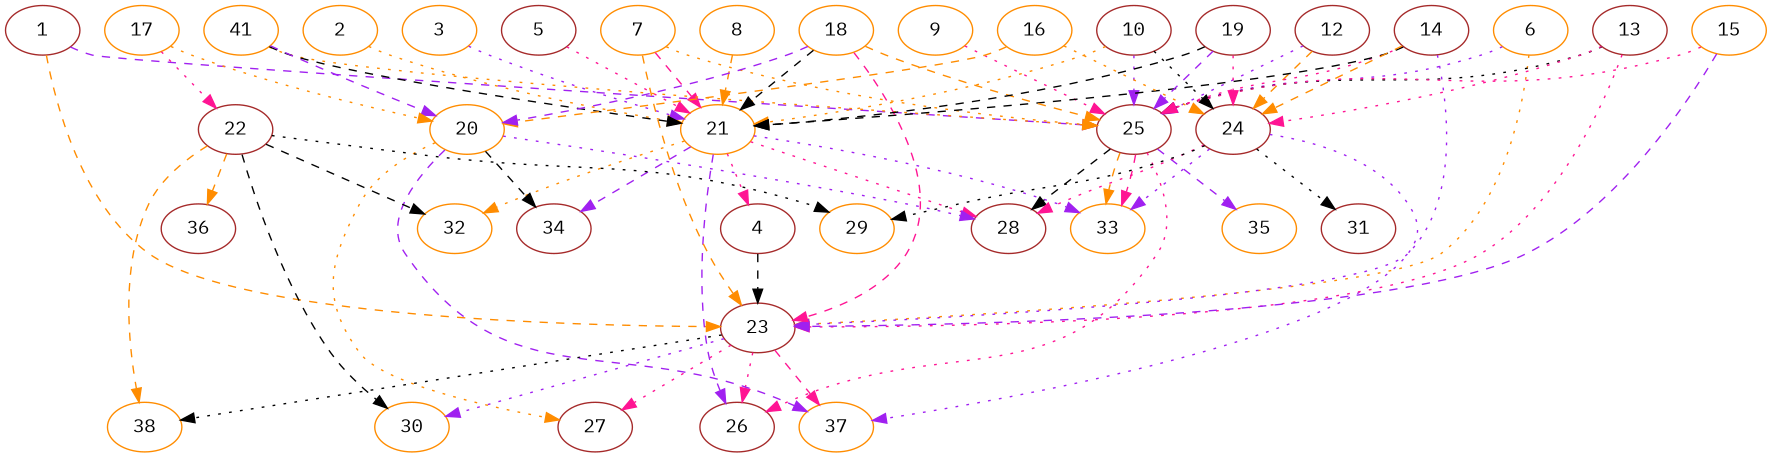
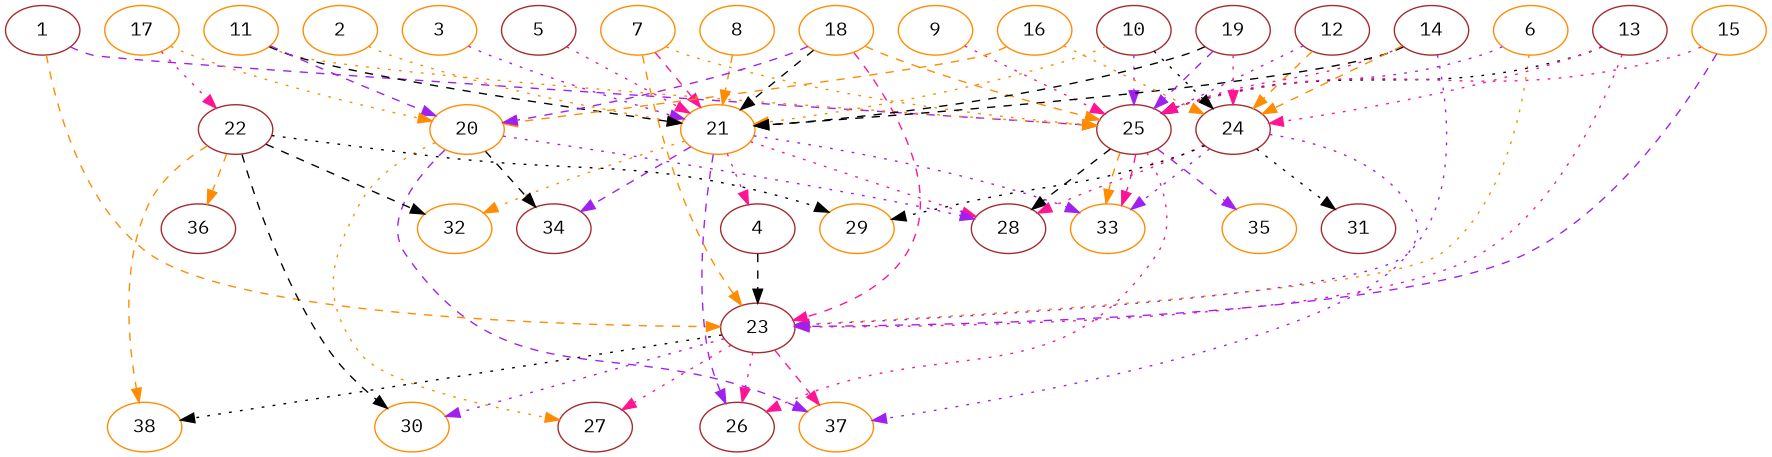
(241, 30) -> (241, 30)
